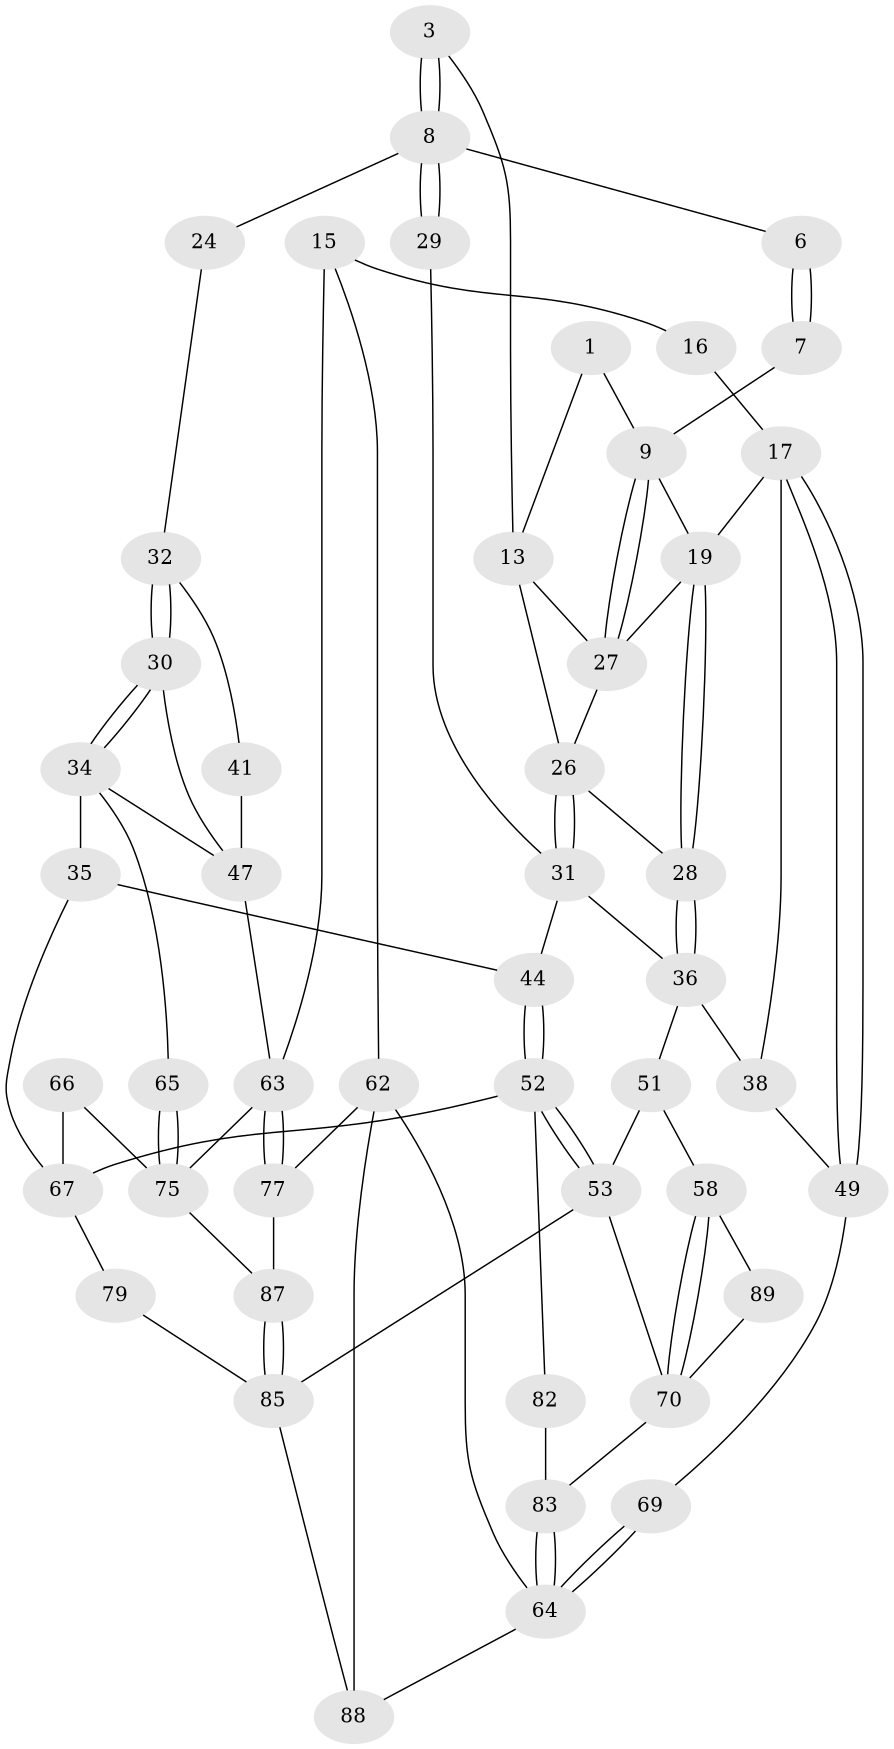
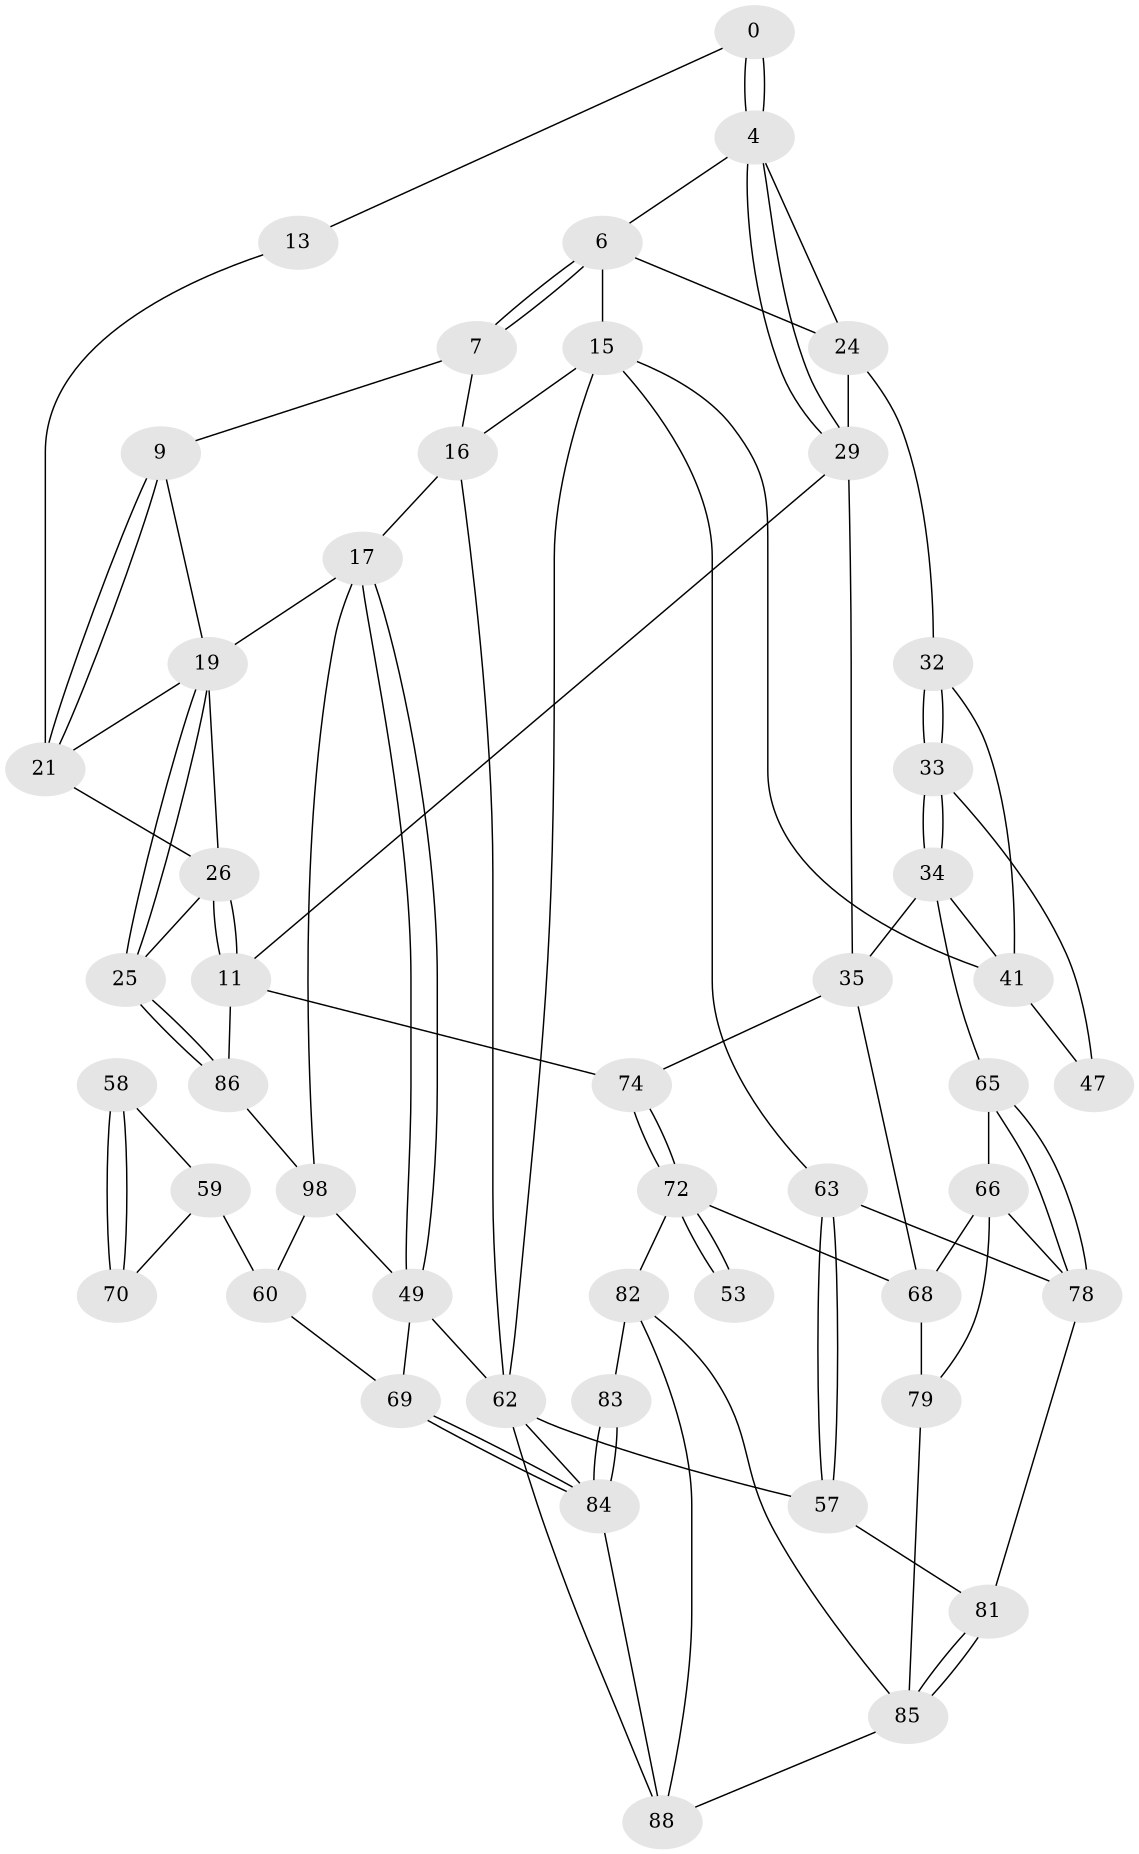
(430, 32) -> (755, 32)
(430, 137) -> (755, 137)
none -> (725, 295)
none -> (603, 296)
(591, 348) -> none
none -> (467, 400)
none -> (848, 401)
(161, 664) -> (933, 769)
(539, 664) -> (214, 769)
(607, 664) -> (45, 769)
none -> (768, 689)
none -> (851, 717)
(161, 822) -> (973, 927)
(565, 875) -> (231, 980)
(686, 875) -> (126, 980)
none -> (493, 927)
(258, 980) -> none
(534, 980) -> (632, 1085)
(686, 980) -> (228, 1085)
(534, 1085) -> (677, 1190)
(651, 1085) -> none
(756, 1085) -> (316, 1190)
none -> (989, 1138)
(63, 1190) -> (921, 1296)
(168, 1190) -> (1082, 1296)
(274, 1190) -> (828, 1506)
none -> (266, 1296)
(274, 1296) -> (989, 1612)
(437, 1296) -> (763, 1508)
(636, 1296) -> none
(764, 1296) -> (211, 1190)
none -> (980, 1302)
none -> (459, 1348)
(608, 1454) -> none
none -> (692, 1555)
(546, 1612) -> (600, 1506)
